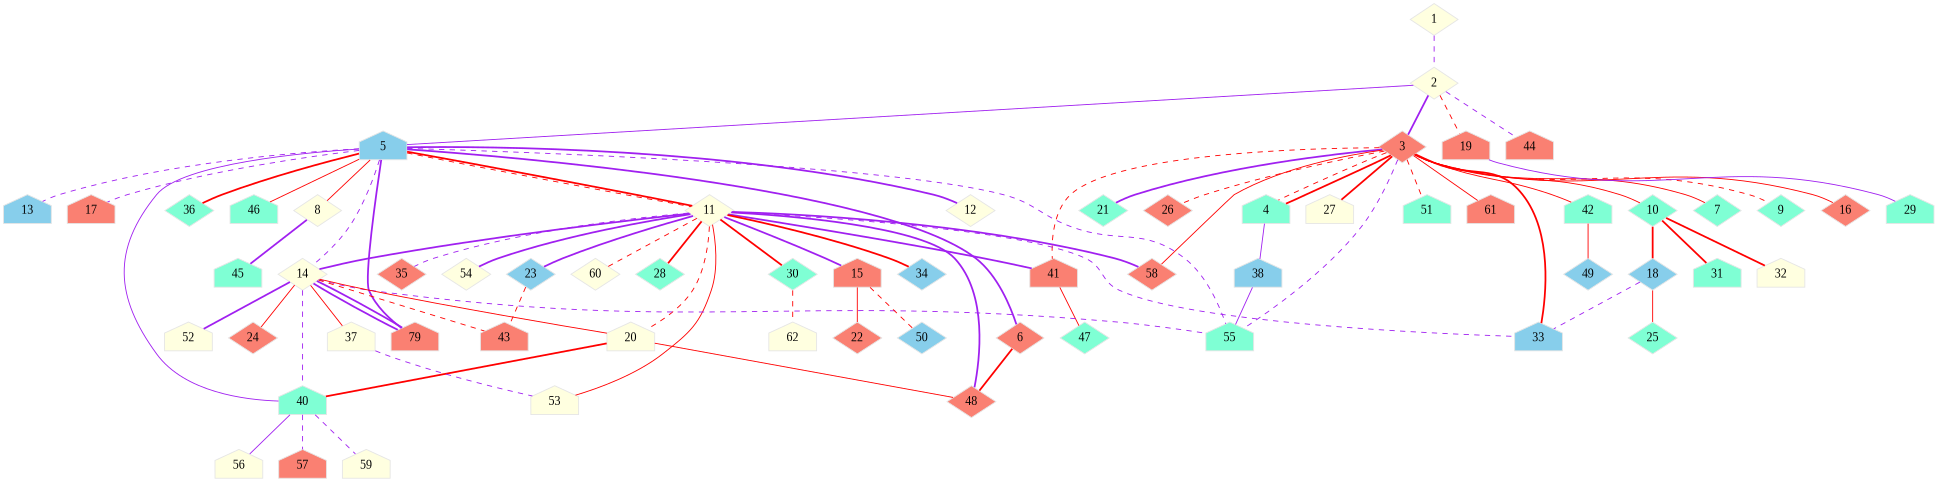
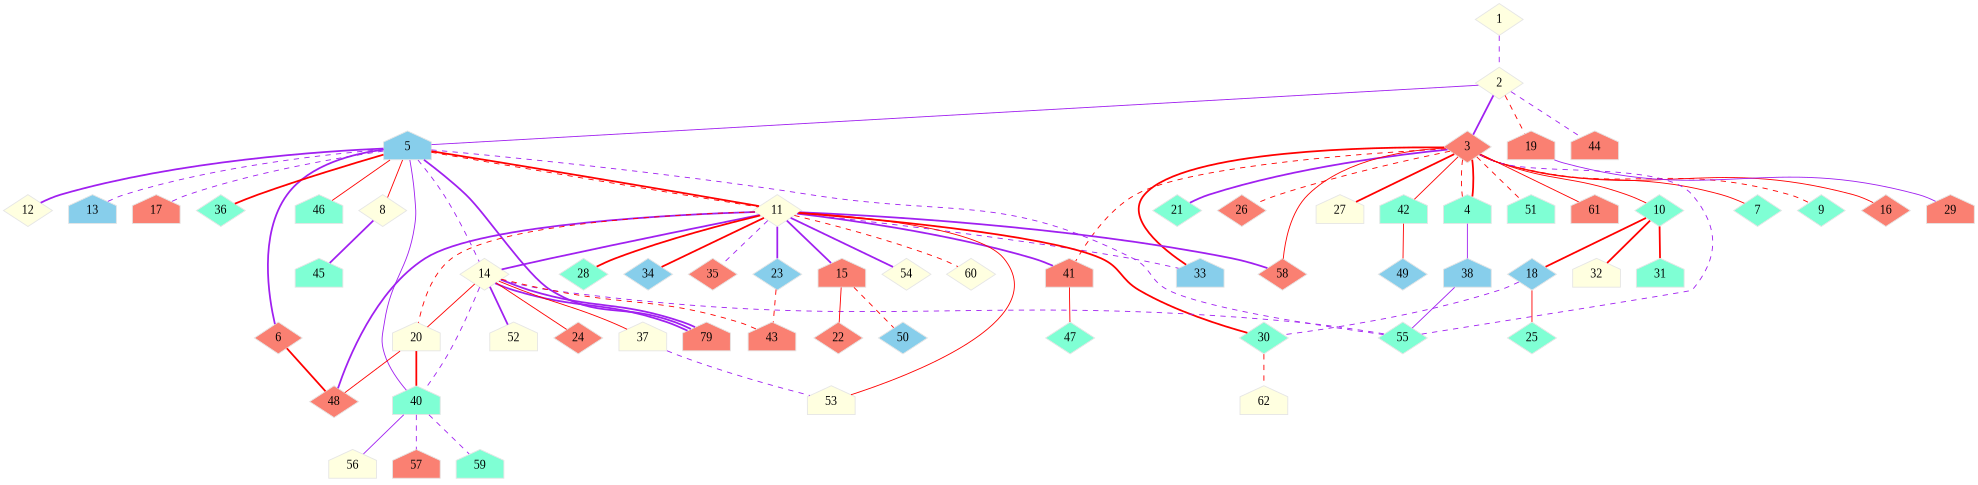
(1910, 211) -> (1950, 211)
(1597, 305) -> (1403, 315)
(1230, 338) -> (1403, 338)
(366, 465) -> (480, 465)
